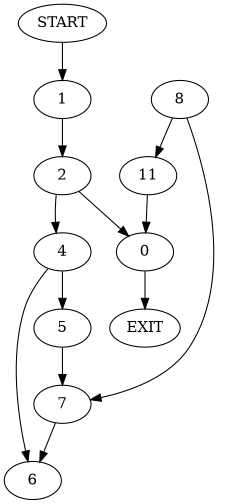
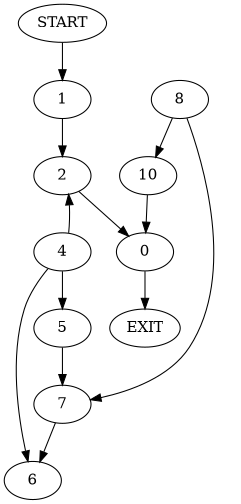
(148, 176) -> (148, 176)
(55, 208) -> (70, 219)
